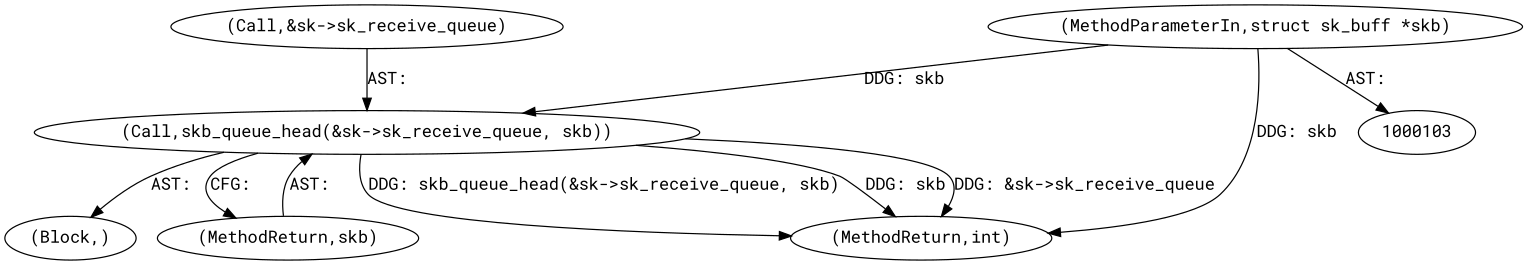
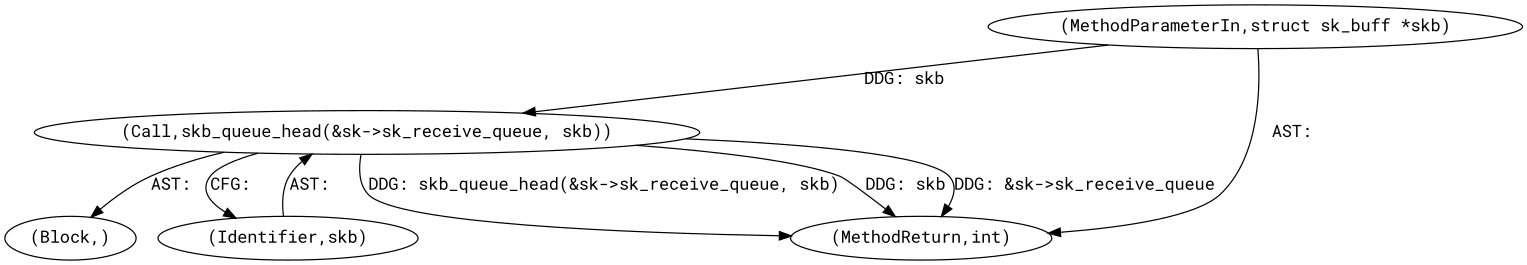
(367, 27) -> none
(1297, 132) -> (1297, 132)
(1417, 132) -> none
(288, 238) -> (288, 238)
